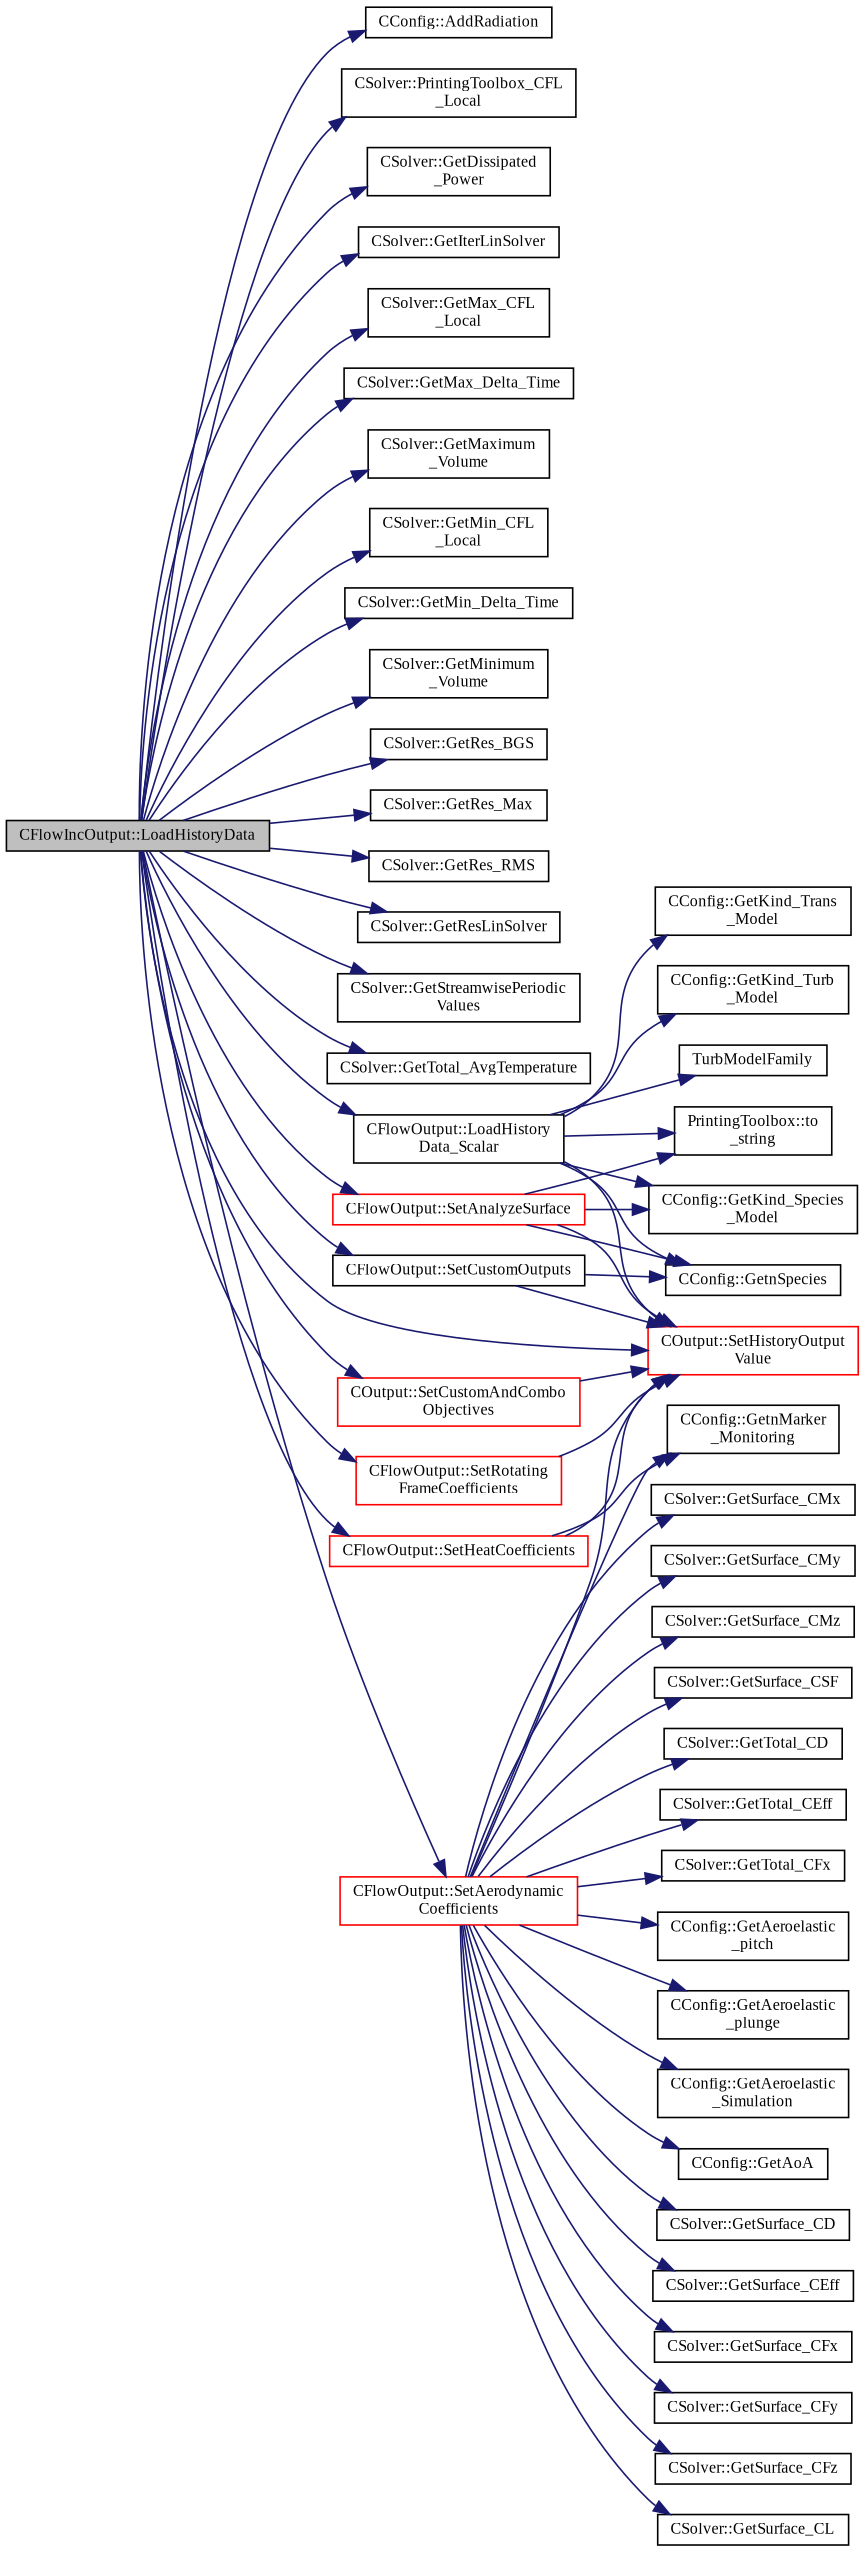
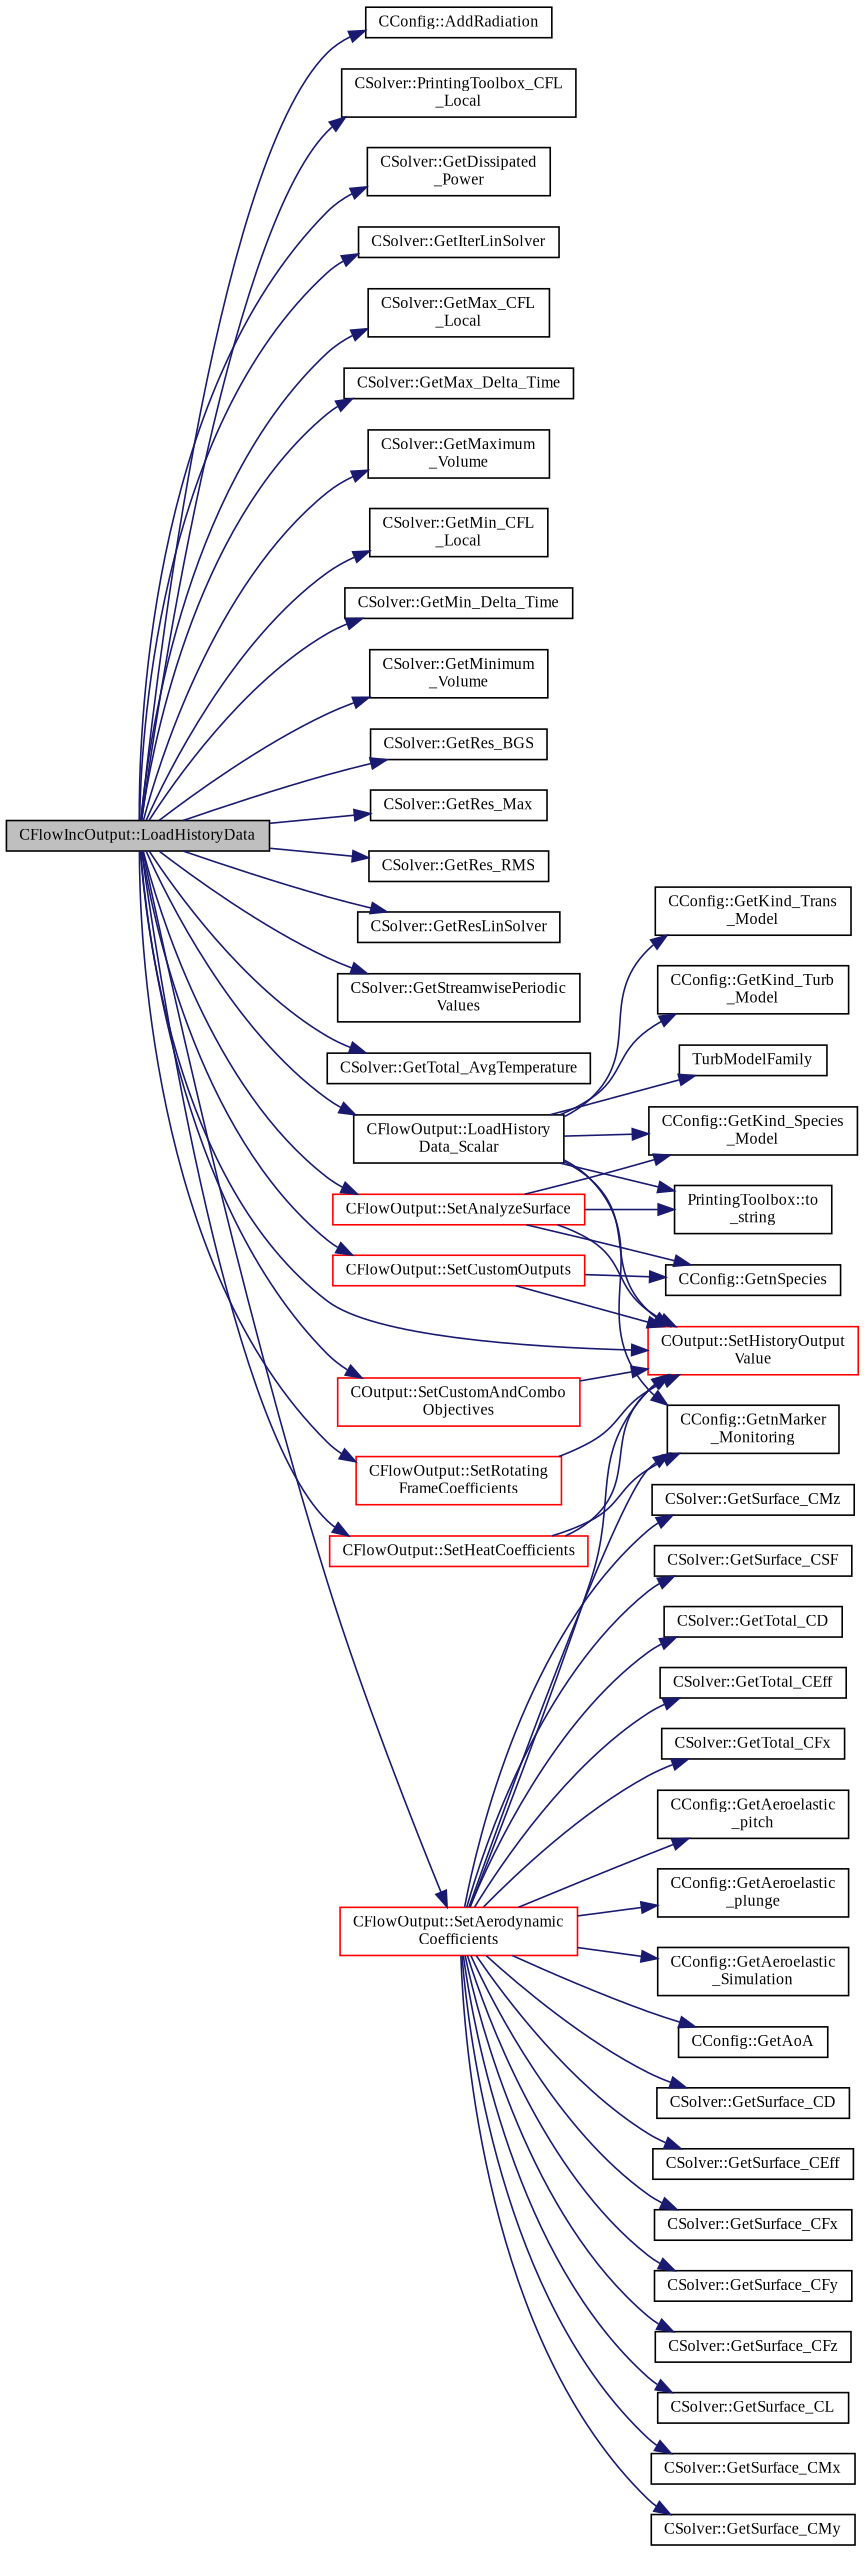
(627, 1227) -> (620, 1298)
(459, 1270) -> (459, 1270)
